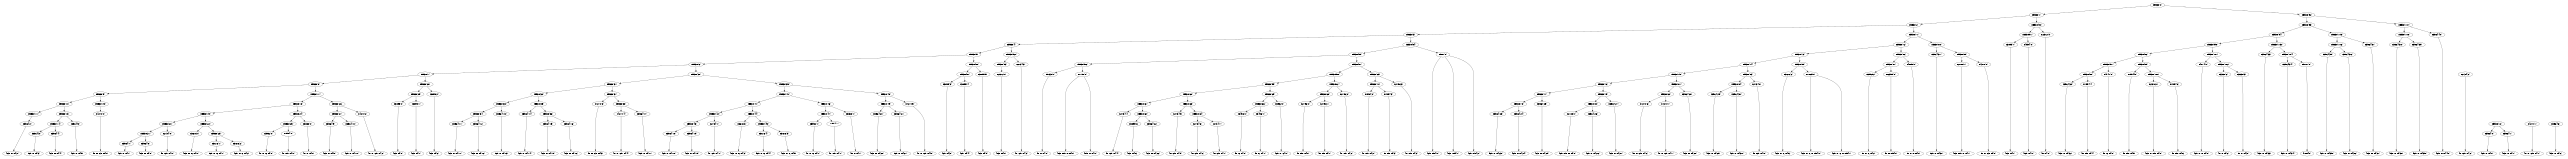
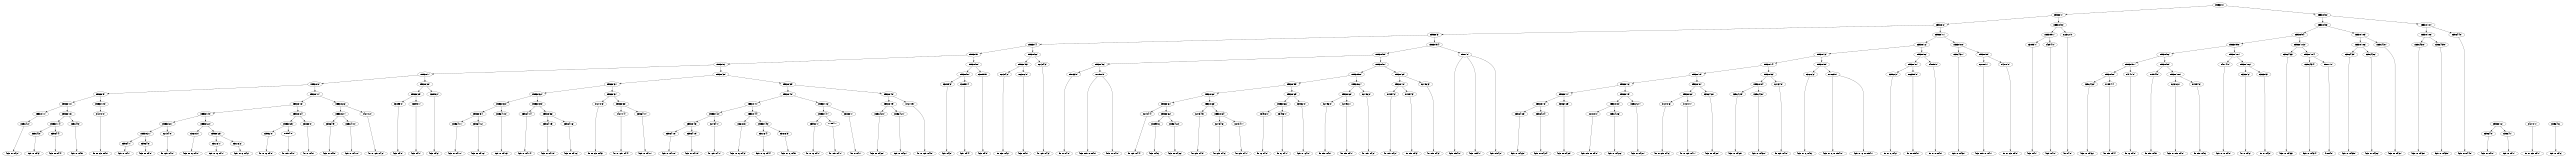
none -> (1014, 69)
